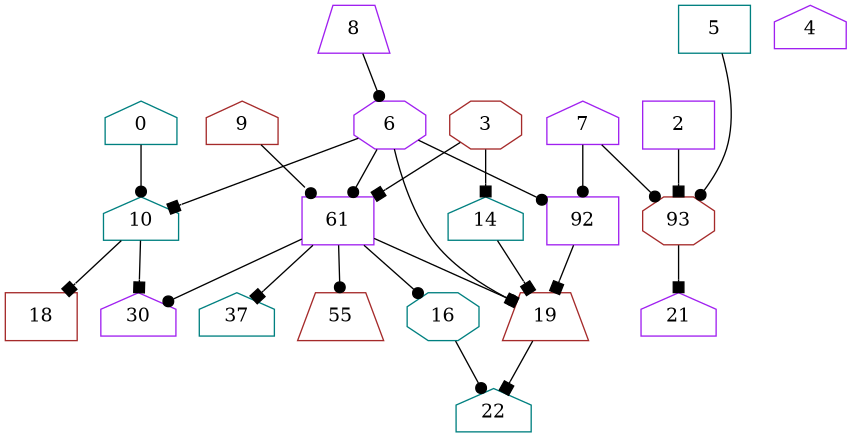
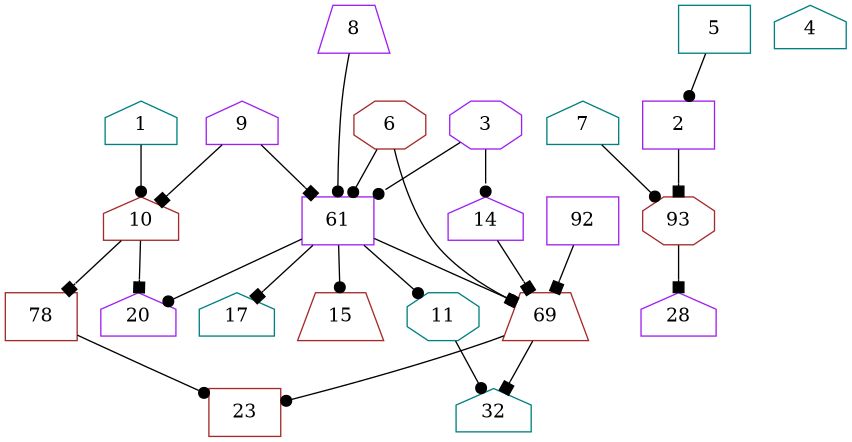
(810, 29) -> (810, 29)
(370, 72) -> (340, 119)
(141, 125) -> (141, 125)
(242, 125) -> (242, 125)
(390, 125) -> (390, 125)
(486, 125) -> (486, 125)
(583, 125) -> (583, 125)
(731, 125) -> (698, 72)
(276, 160) -> (283, 166)
(486, 163) -> (486, 166)
(423, 166) -> (423, 166)
(583, 166) -> none
(477, 169) -> none
(270, 171) -> (195, 170)
(141, 221) -> (141, 221)
(486, 221) -> (486, 221)
(41, 317) -> (41, 317)
(138, 317) -> (138, 317)
(237, 317) -> (237, 317)
(341, 317) -> (341, 317)
(443, 317) -> (443, 317)
(546, 317) -> (546, 317)
(679, 317) -> (679, 317)
none -> (245, 412)
(494, 412) -> (494, 412)
